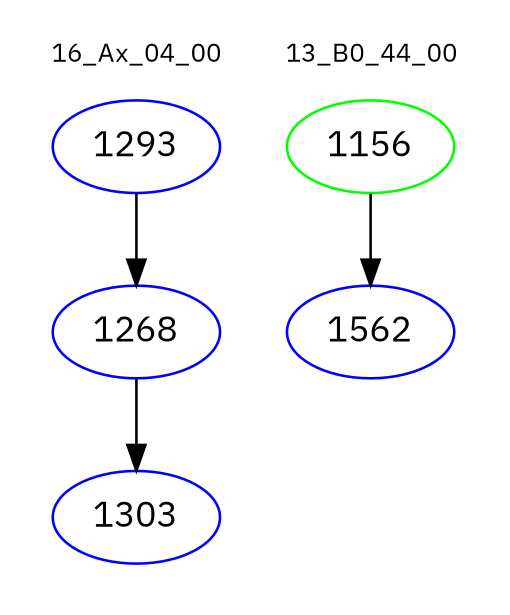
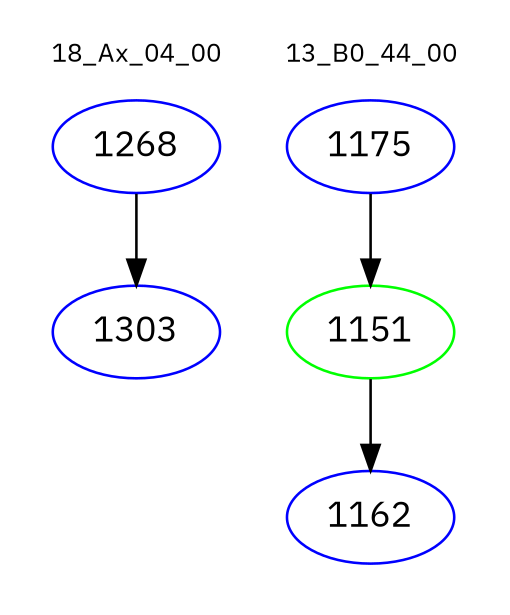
(138, 55) -> (138, 55)
(136, 147) -> none
none -> (371, 147)
(371, 147) -> (371, 332)
(371, 332) -> (371, 517)
